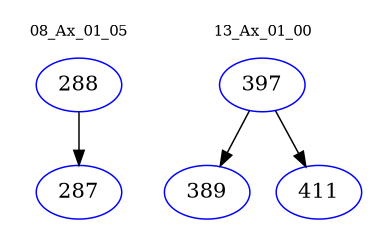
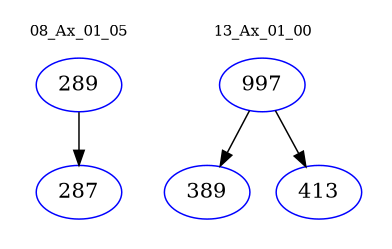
(79, 85) -> (79, 85)
(262, 85) -> (262, 85)
(319, 192) -> (319, 192)
